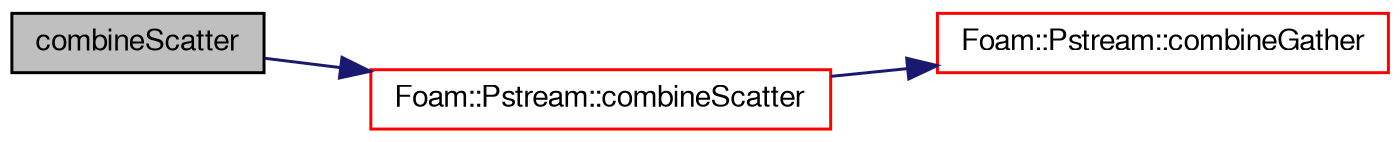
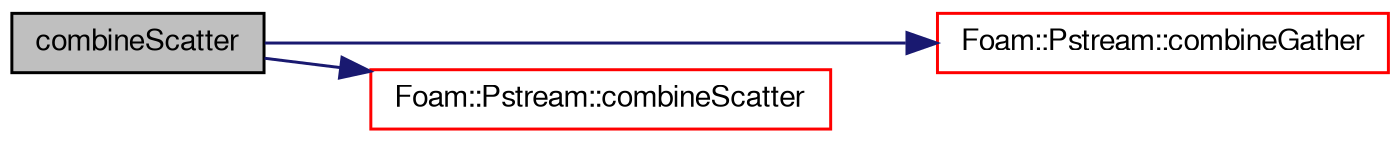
(869, 72) -> (585, 43)
